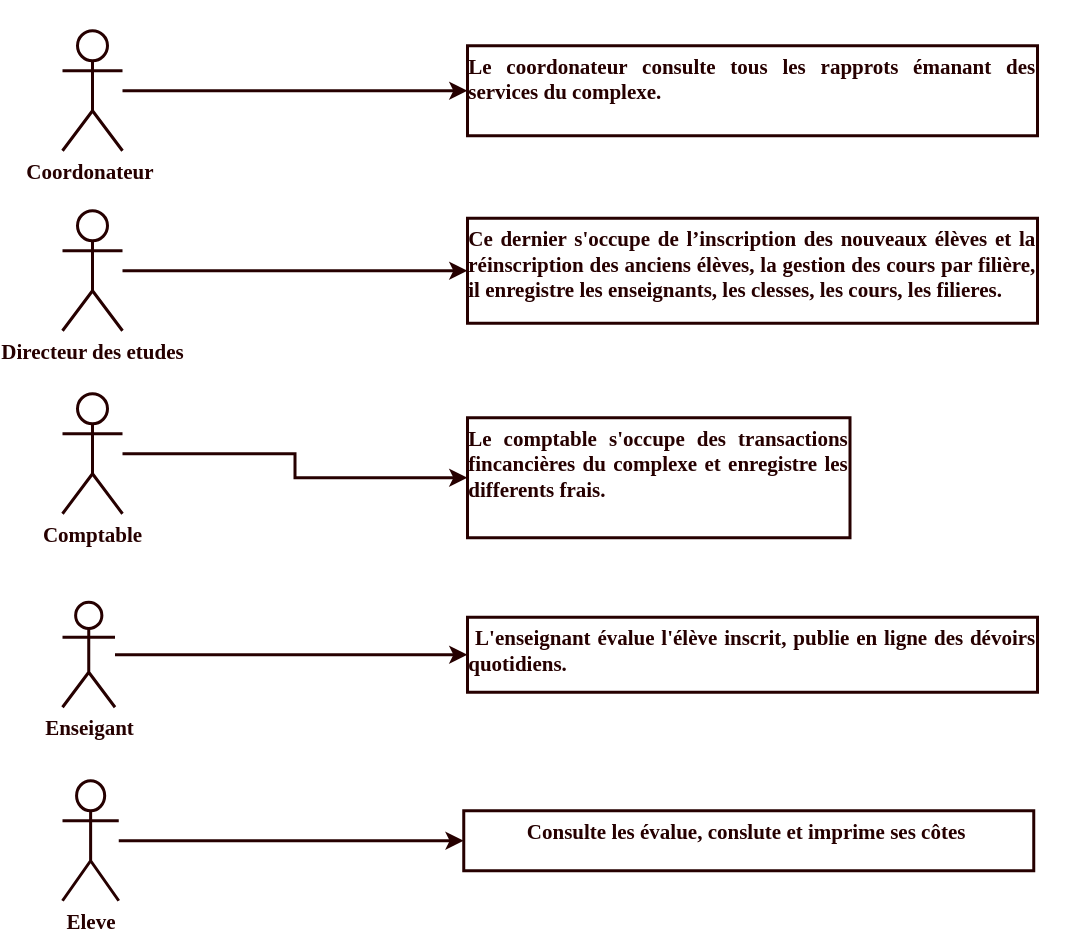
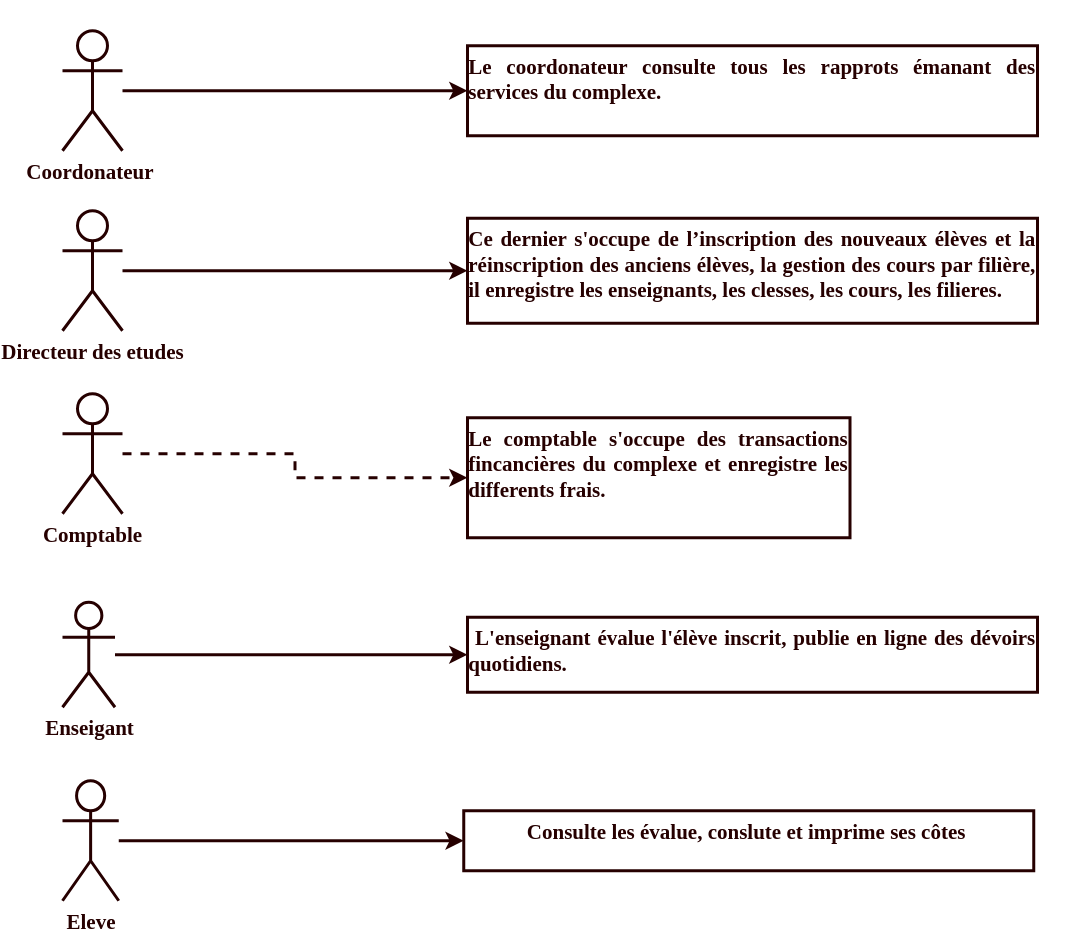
(295, 462) -> (295, 462)
